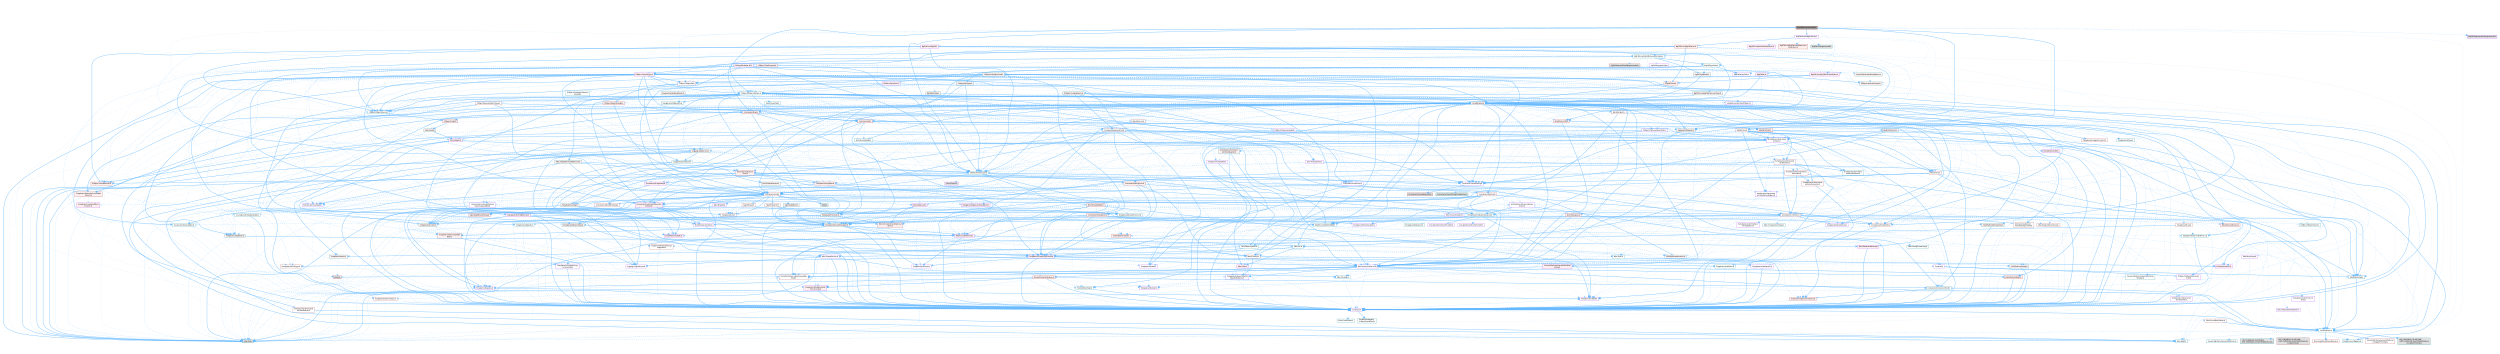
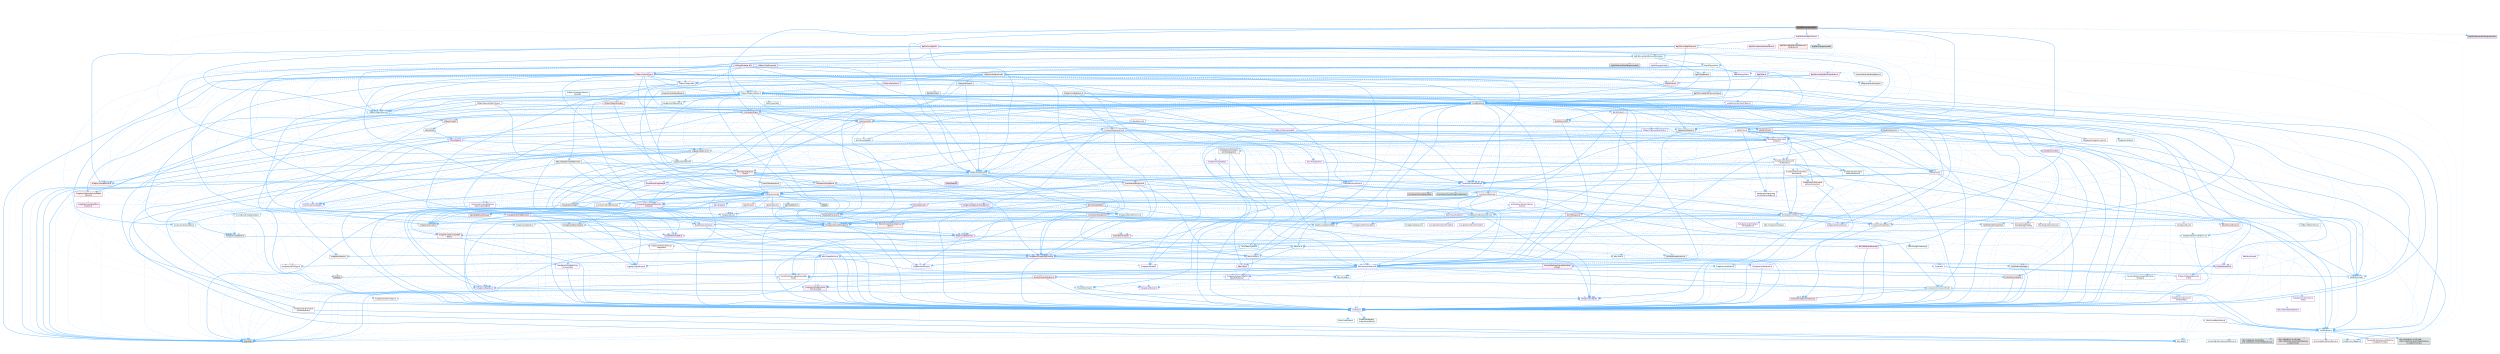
(506, 209) -> (506, 209)
